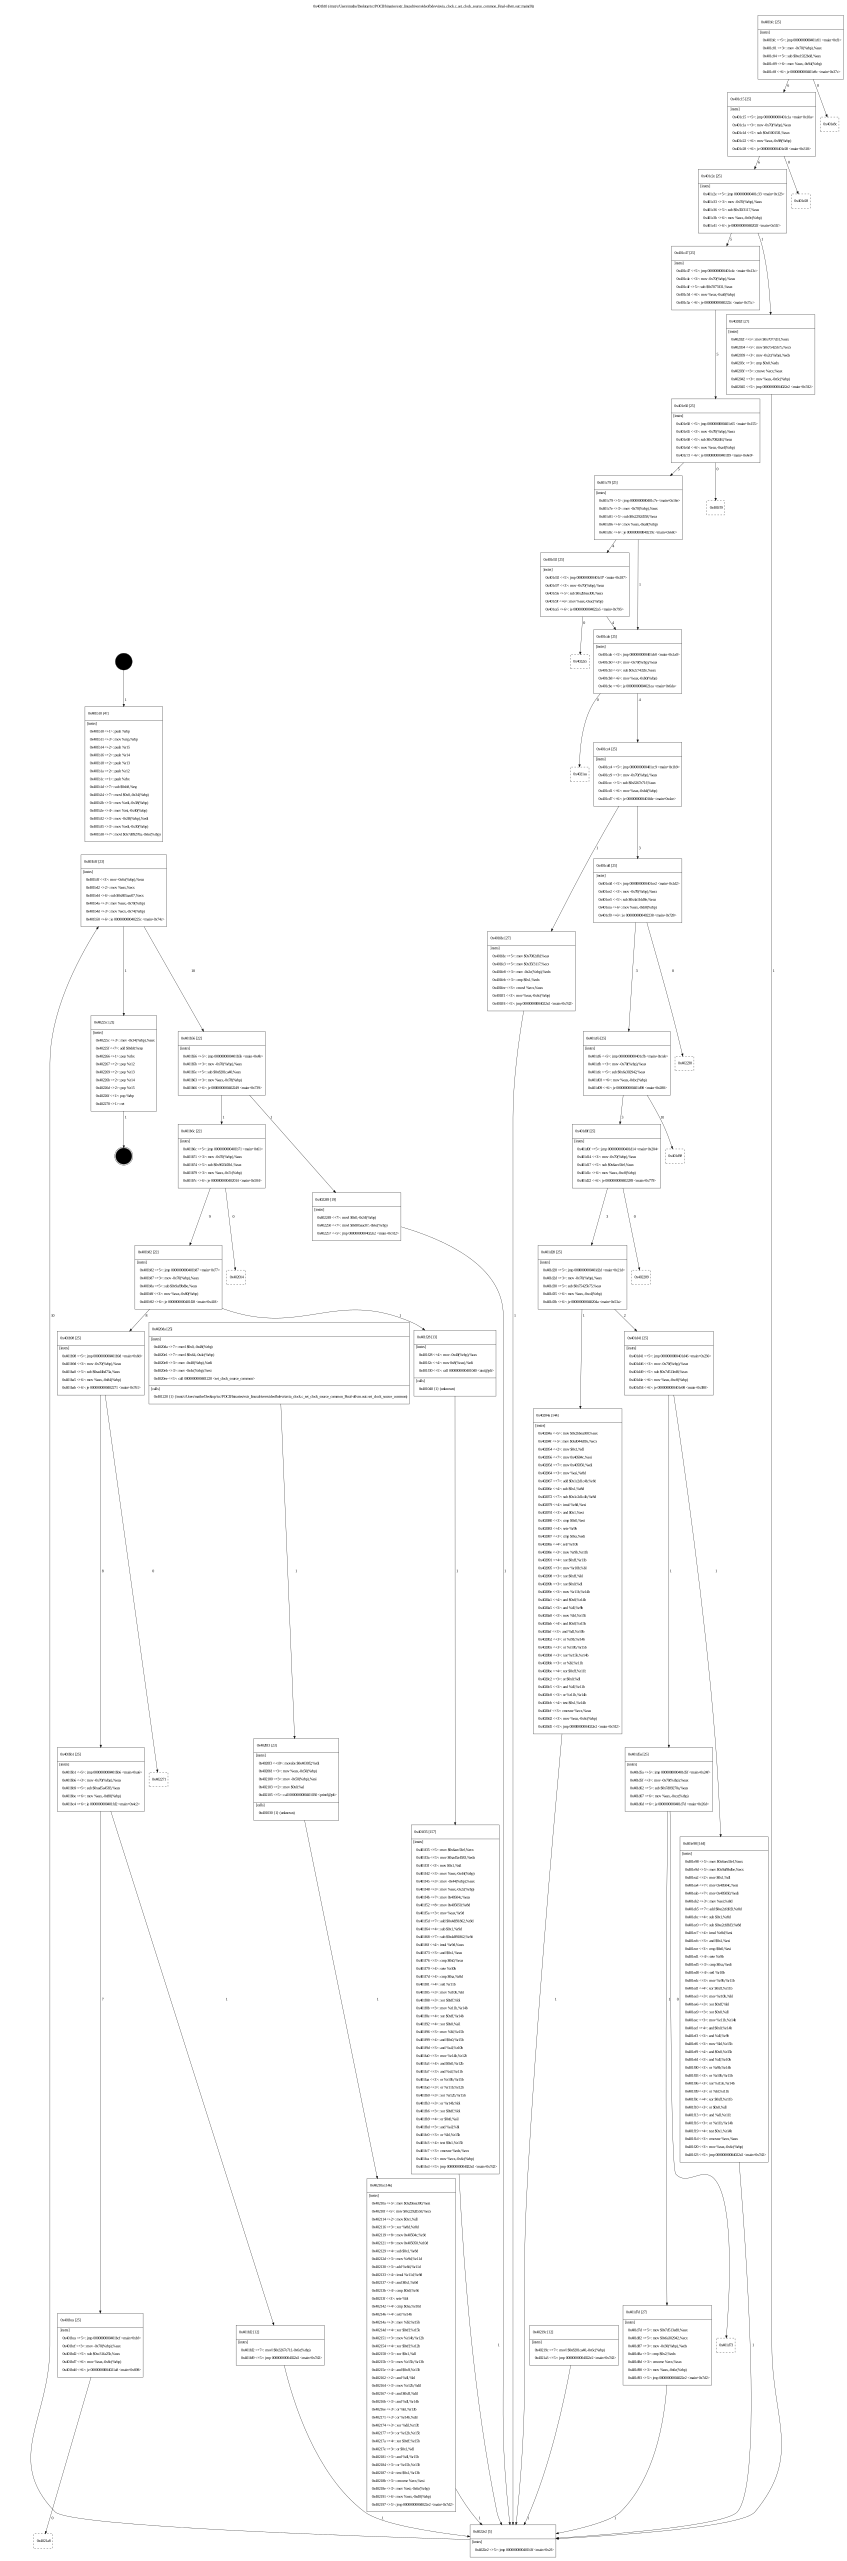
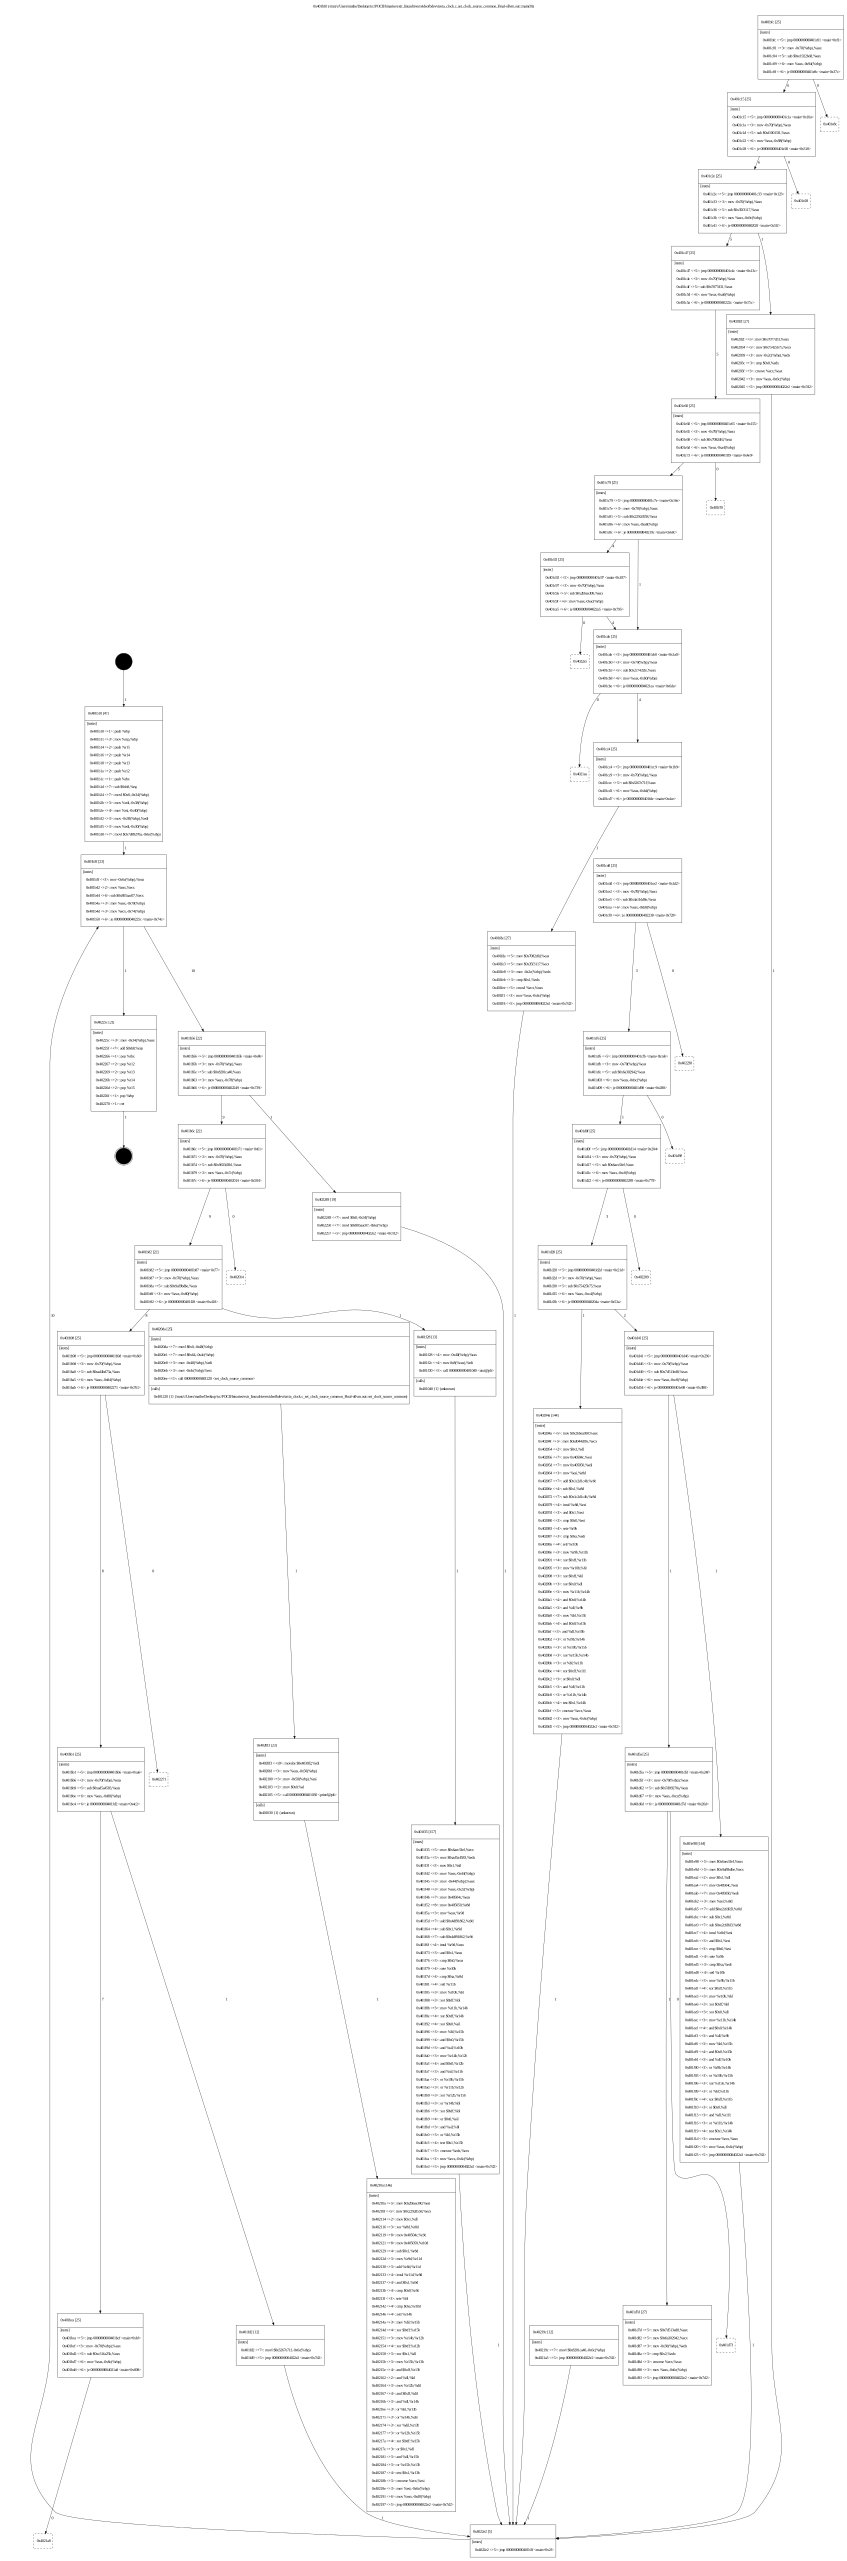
(638, 831) -> none
none -> (124, 847)
(223, 1118) -> (223, 1118)
(662, 1118) -> (662, 1118)
(642, 2483) -> none
(467, 2507) -> none
